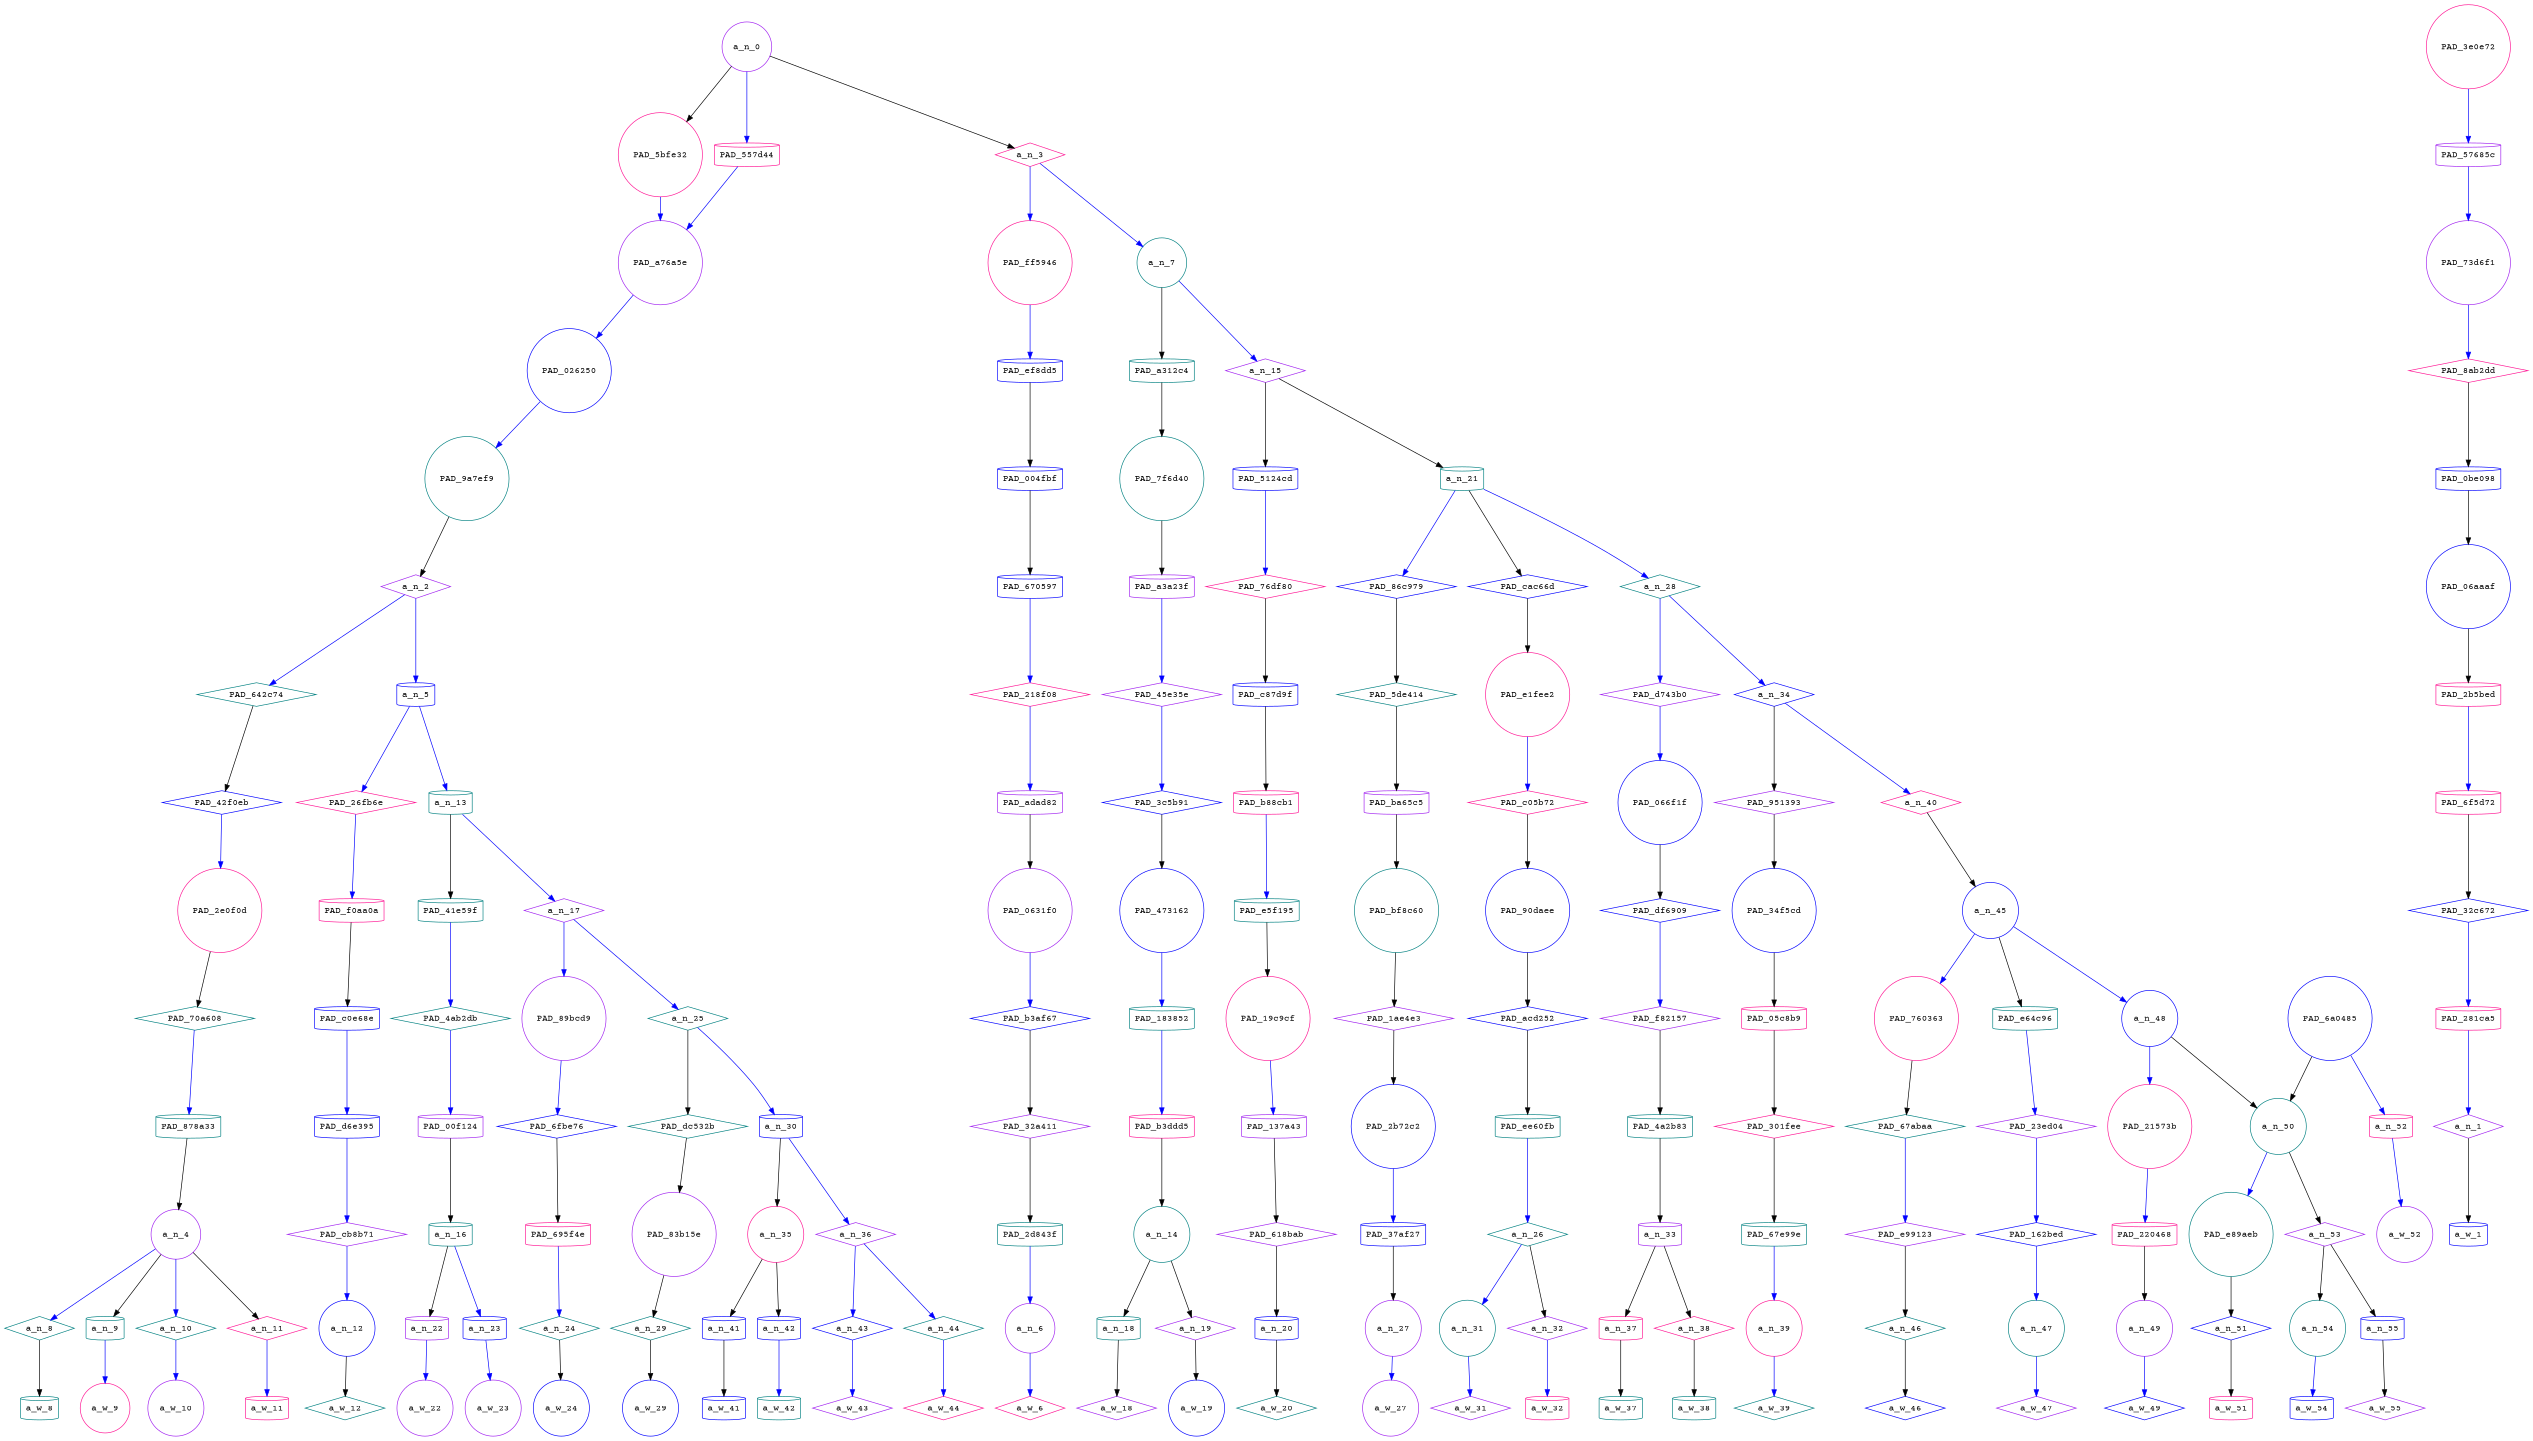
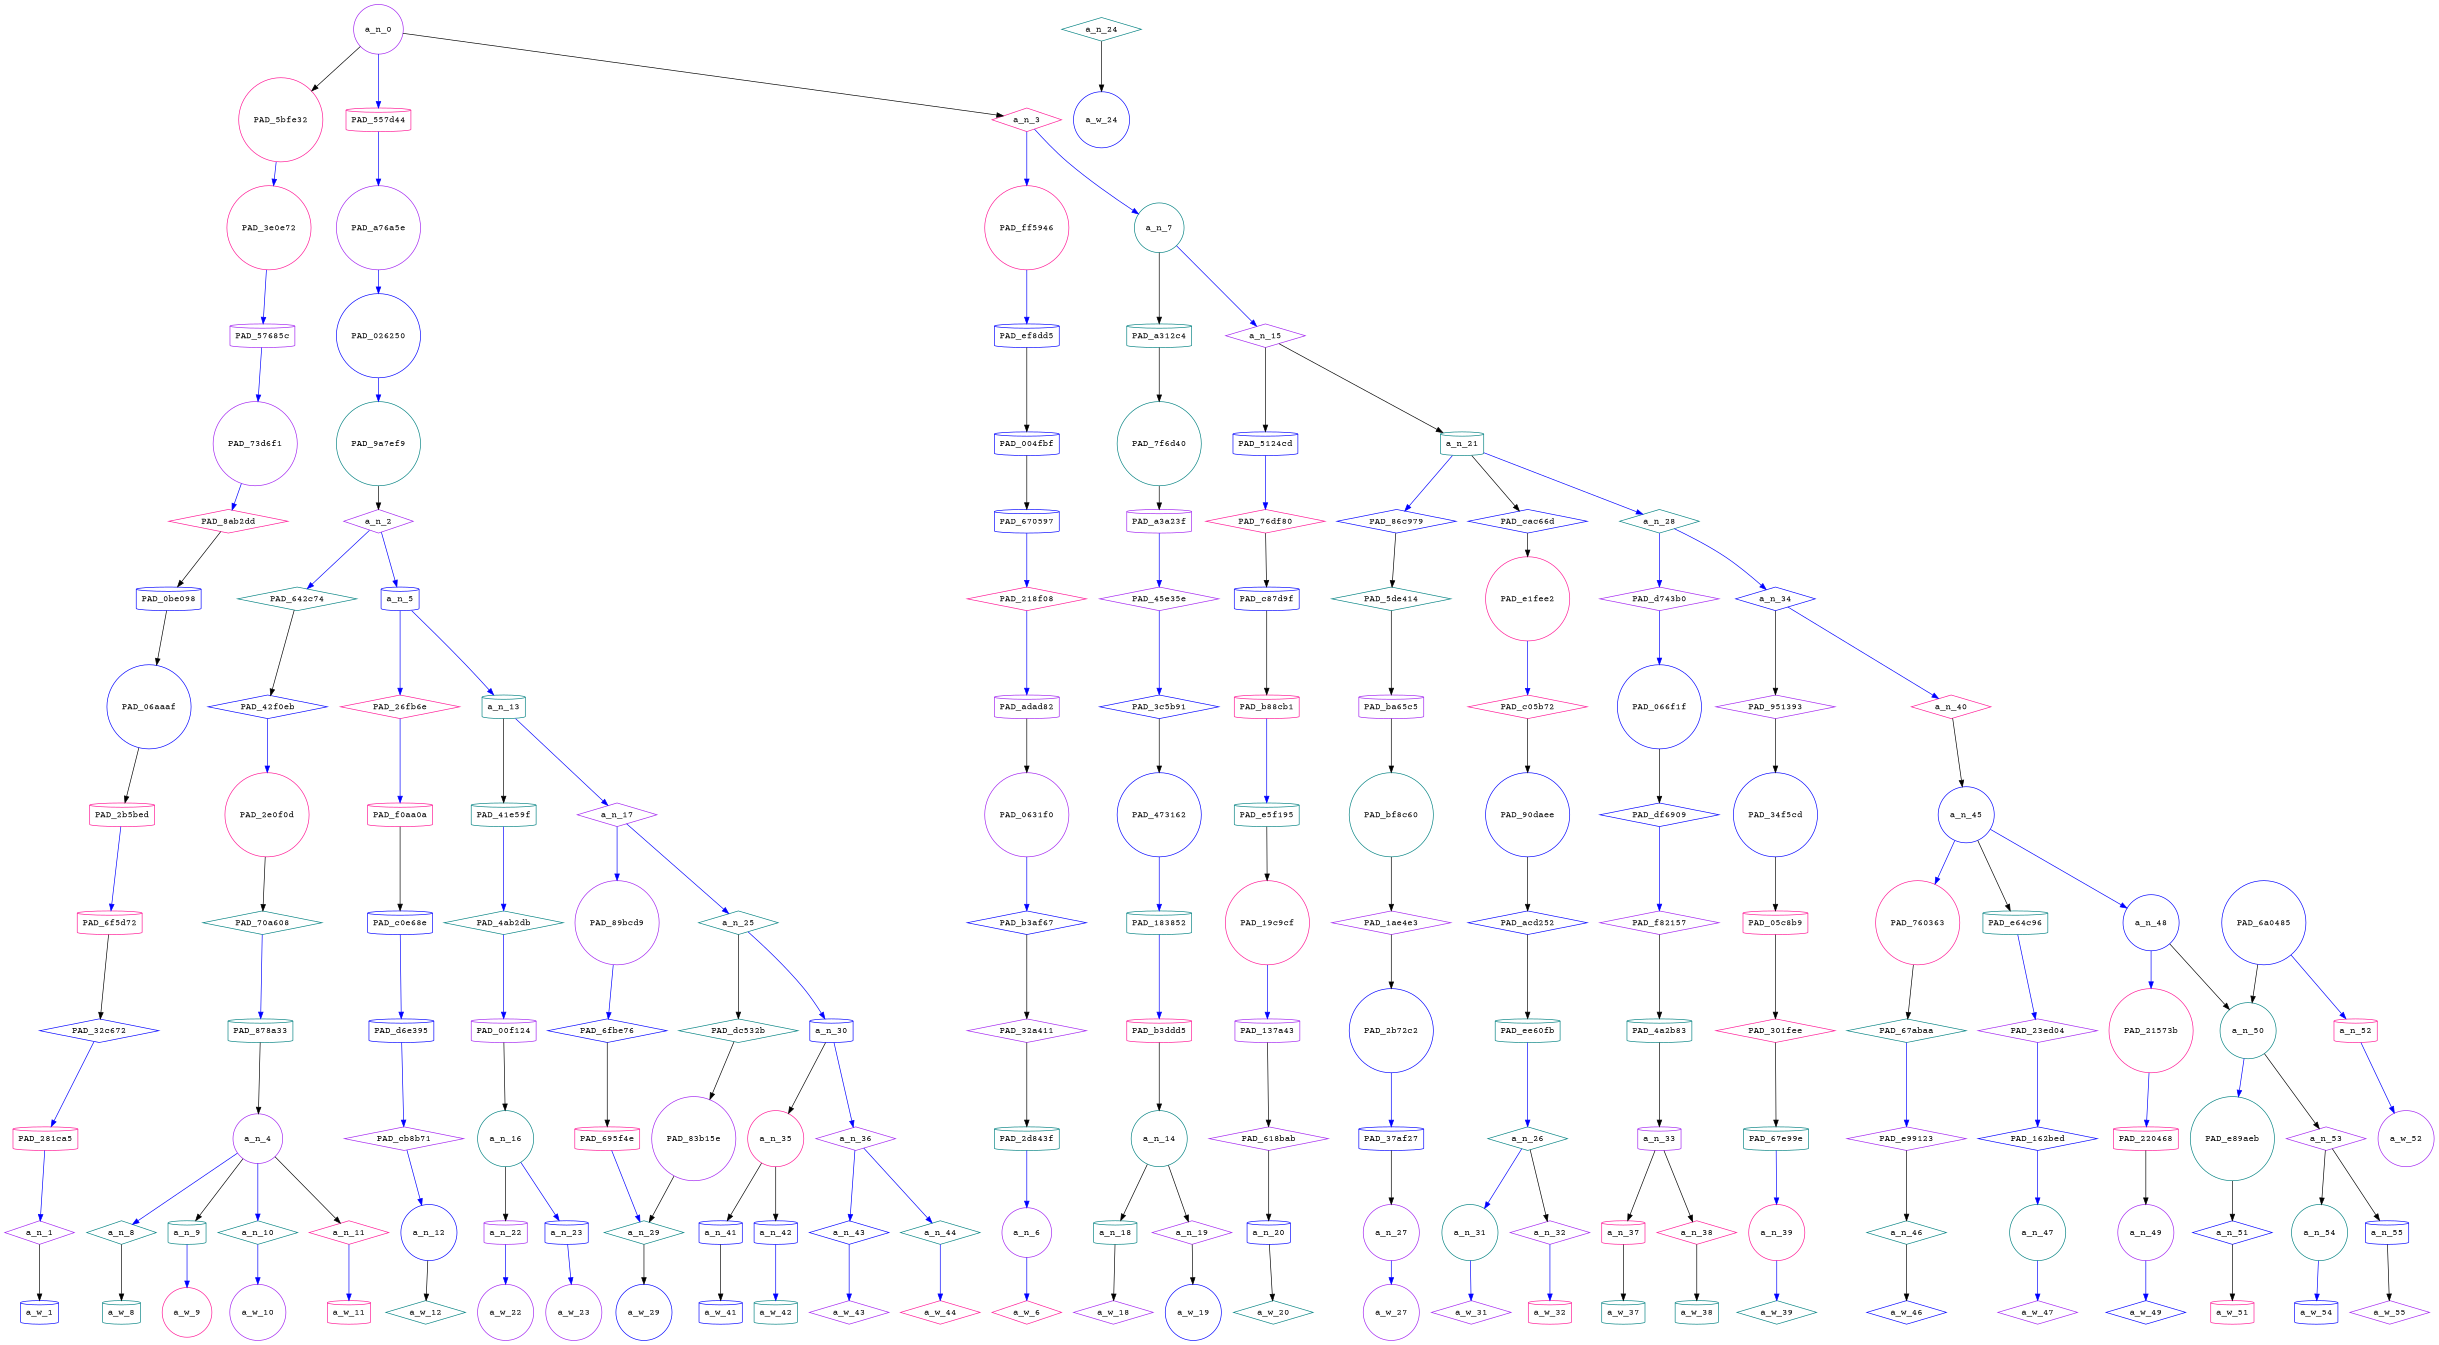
(660, 205) -> (275, 171)
(451, 1234) -> (506, 1139)
(559, 1278) -> (625, 1183)
